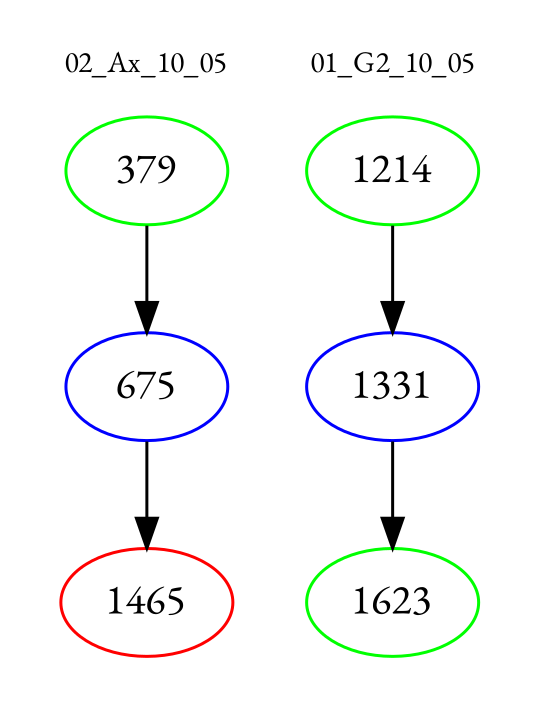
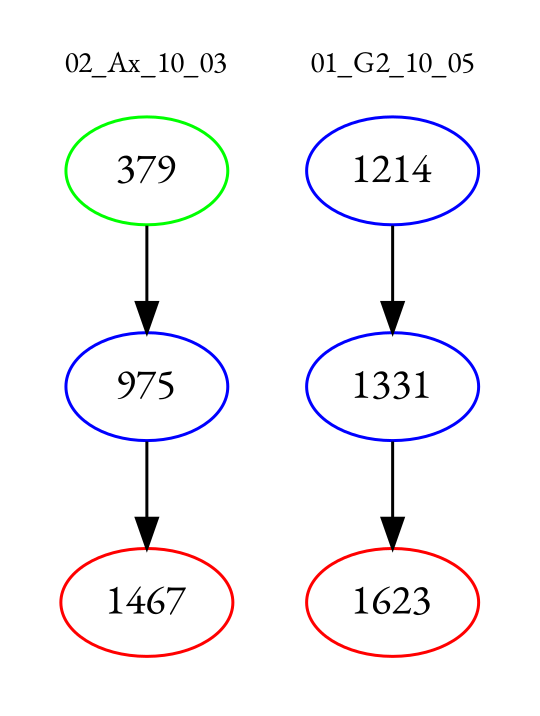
(147, 64) -> (147, 64)
(393, 171) -> (393, 171)
(147, 387) -> (147, 387)
(147, 602) -> (147, 602)
(393, 602) -> (393, 602)
